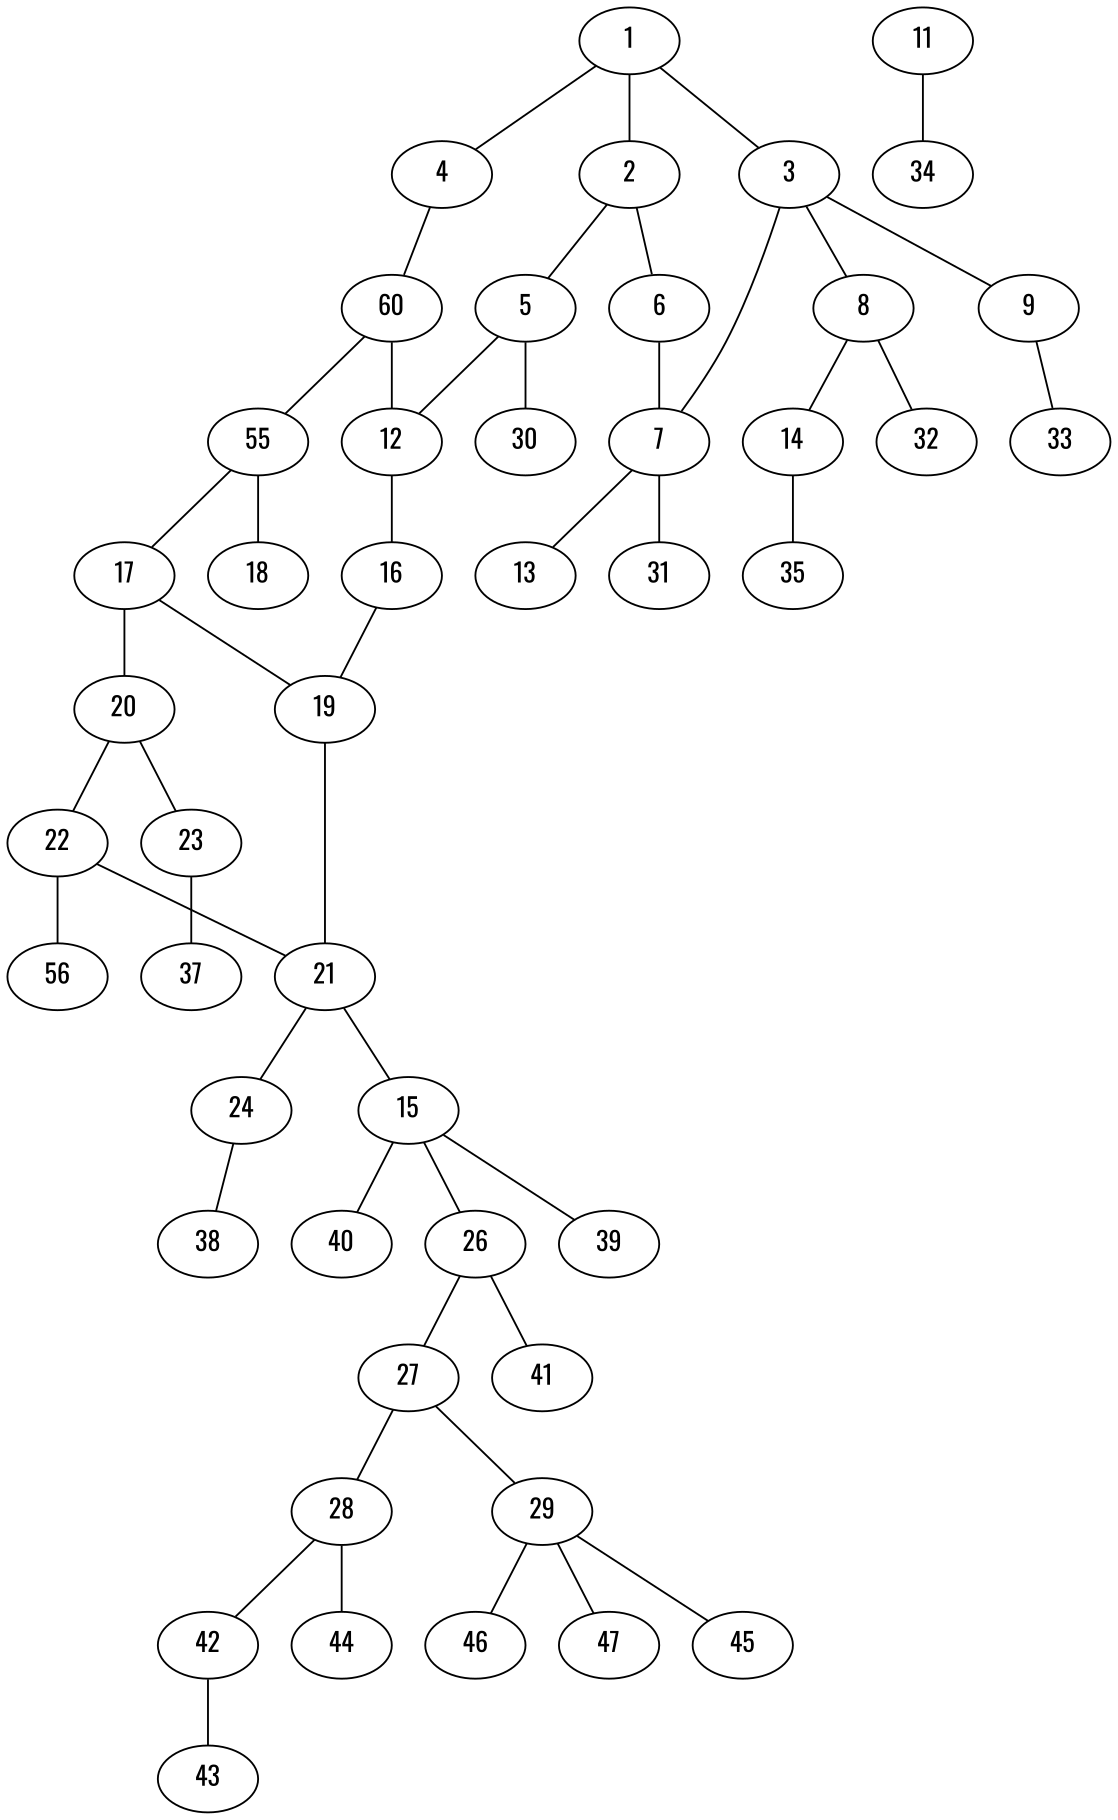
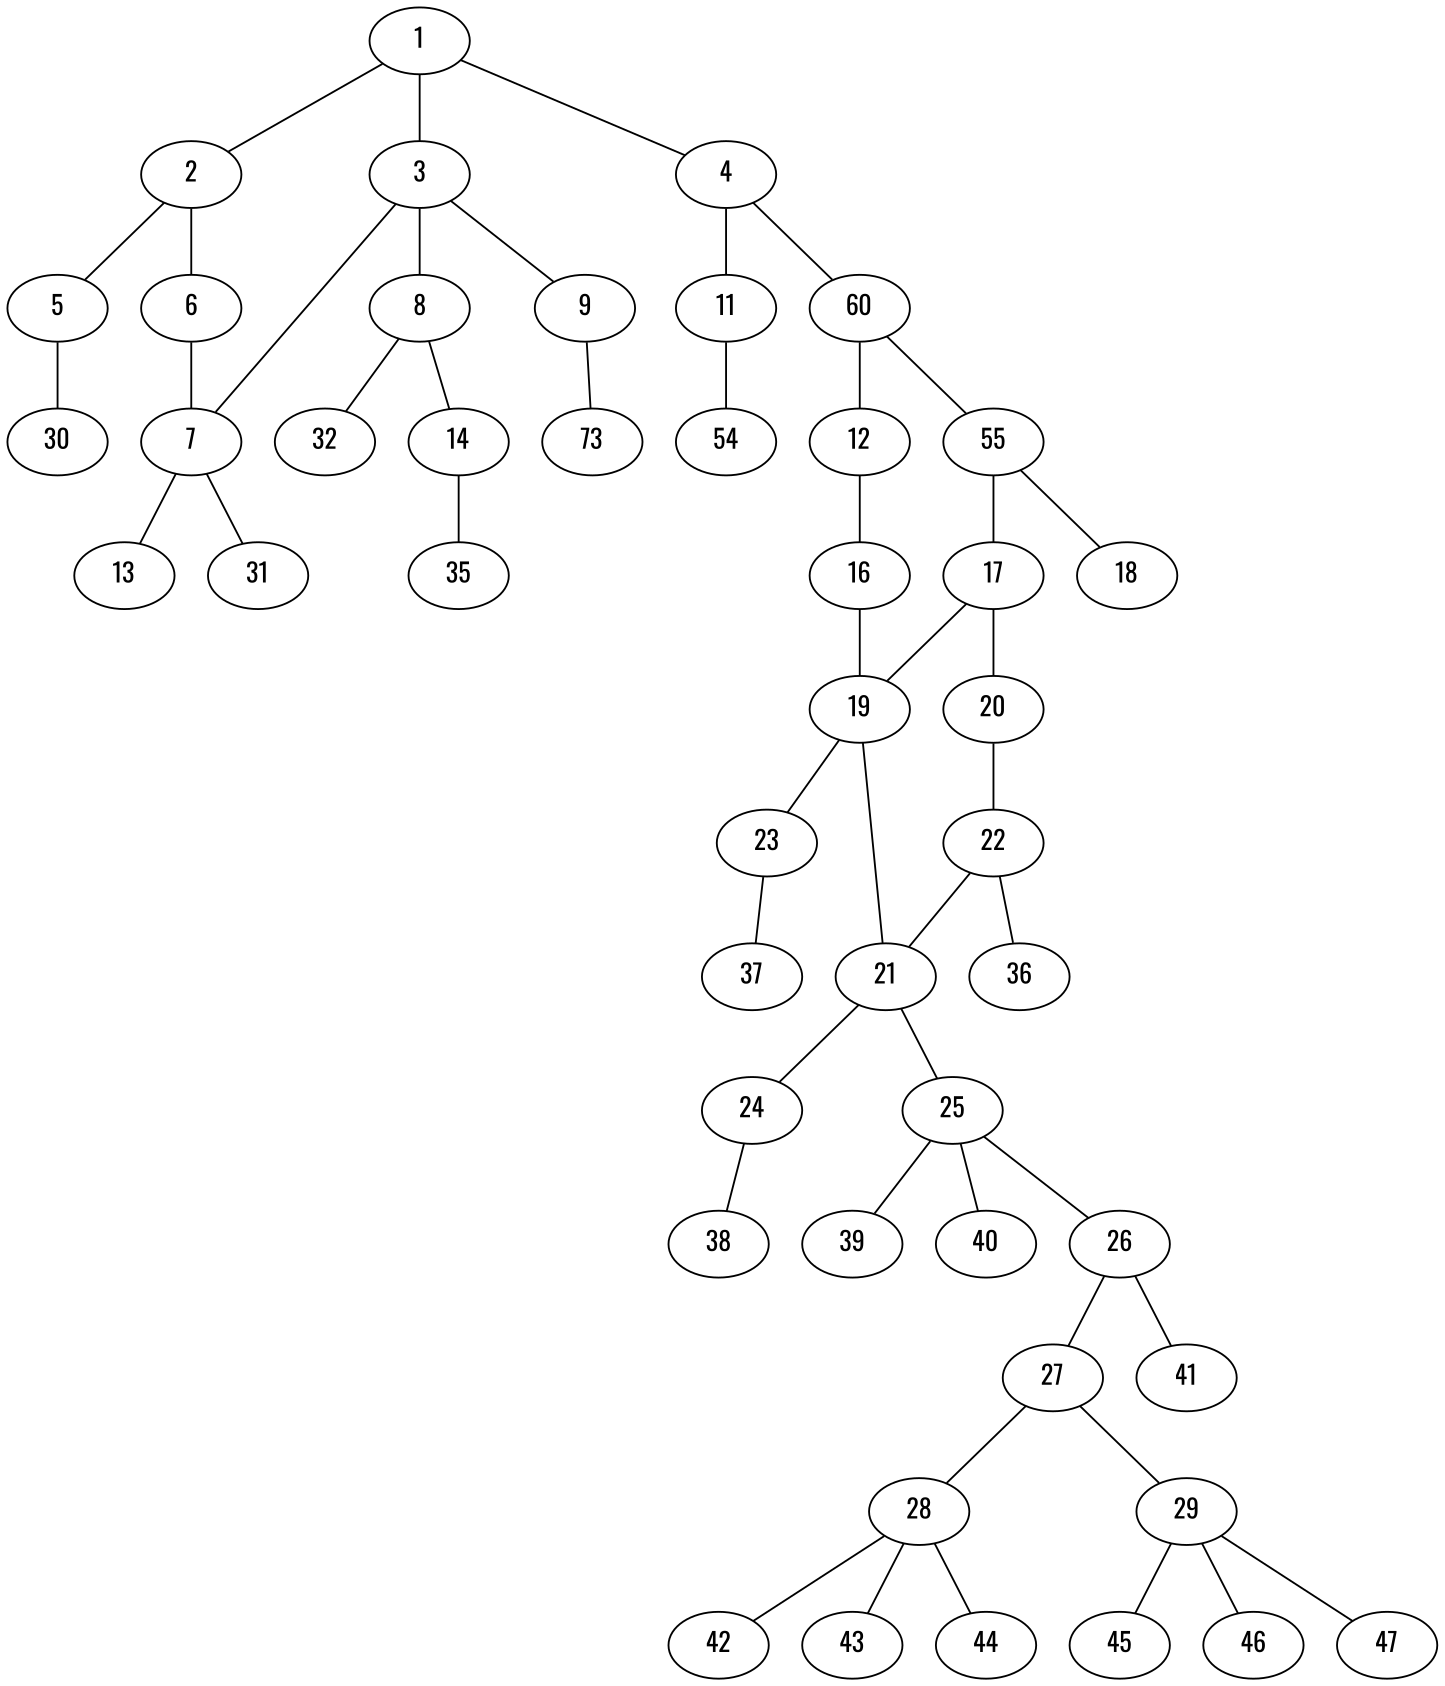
(923, 175) -> (726, 442)
none -> (726, 242)
(459, 375) -> none
(1060, 442) -> (592, 442)
(158, 776) -> (813, 776)
(58, 977) -> (1019, 977)
(409, 1110) -> (953, 1110)
(208, 1712) -> (886, 1578)
